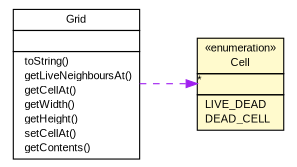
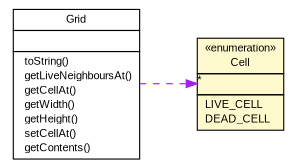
(236, 105) -> (234, 105)
